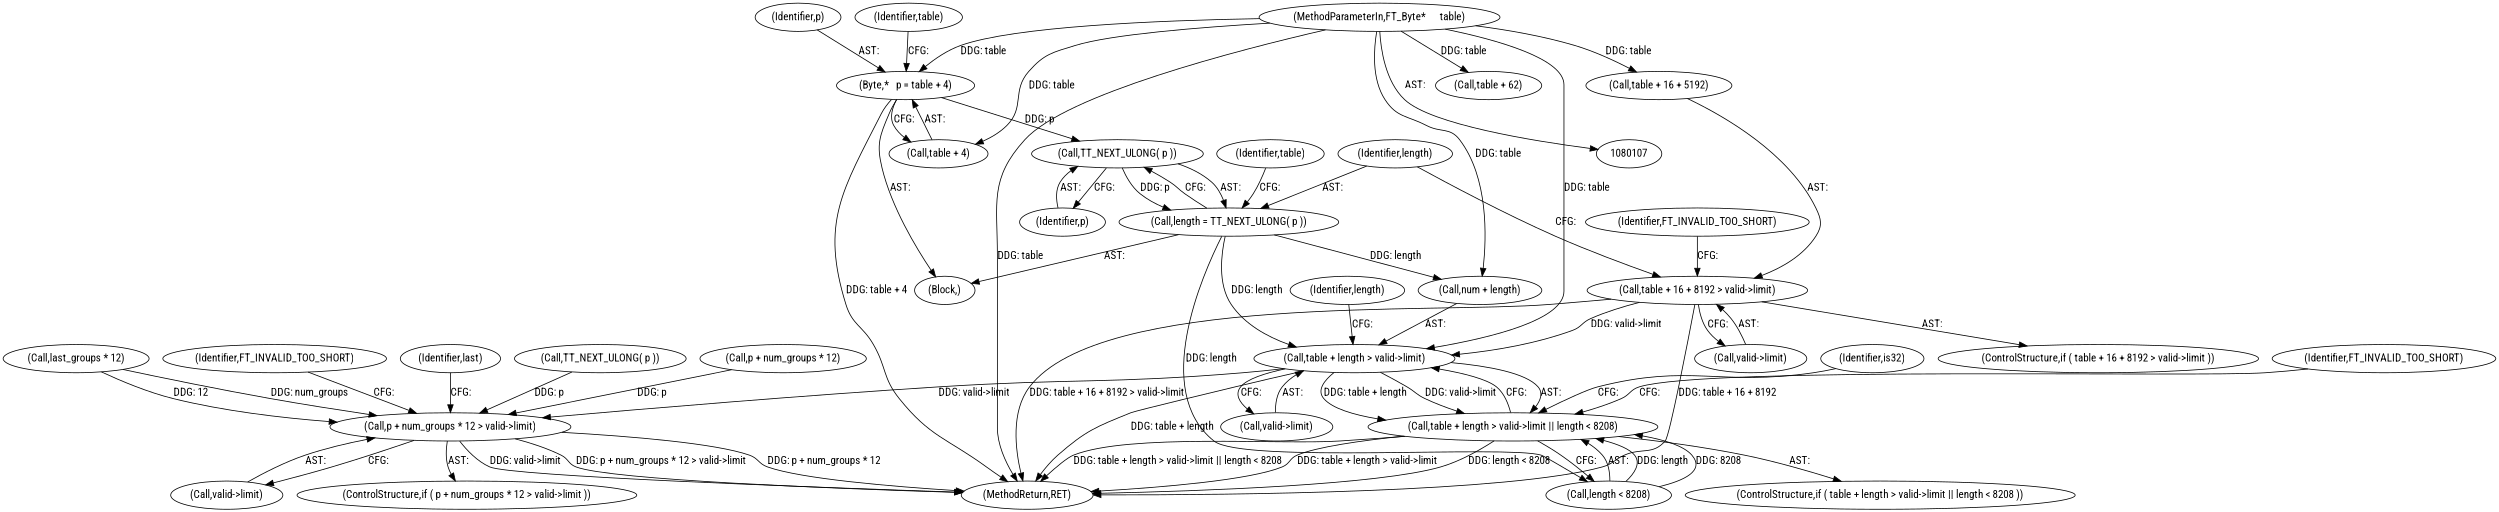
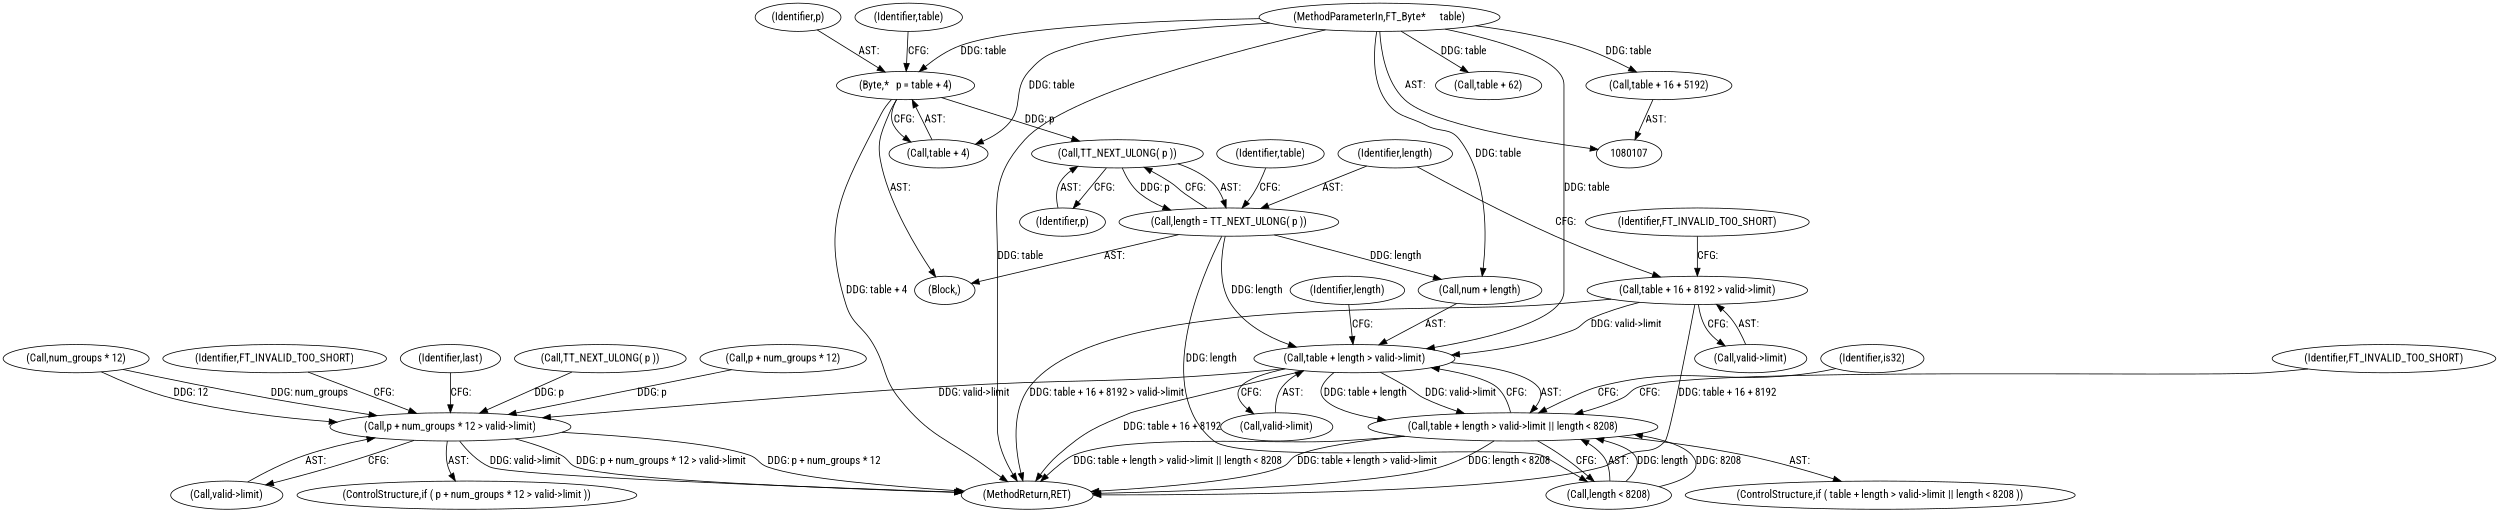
(1795, 177) -> (1646, 116)
(76, 359) -> (76, 359)
(2098, 359) -> none
(1172, 427) -> (1172, 427)
